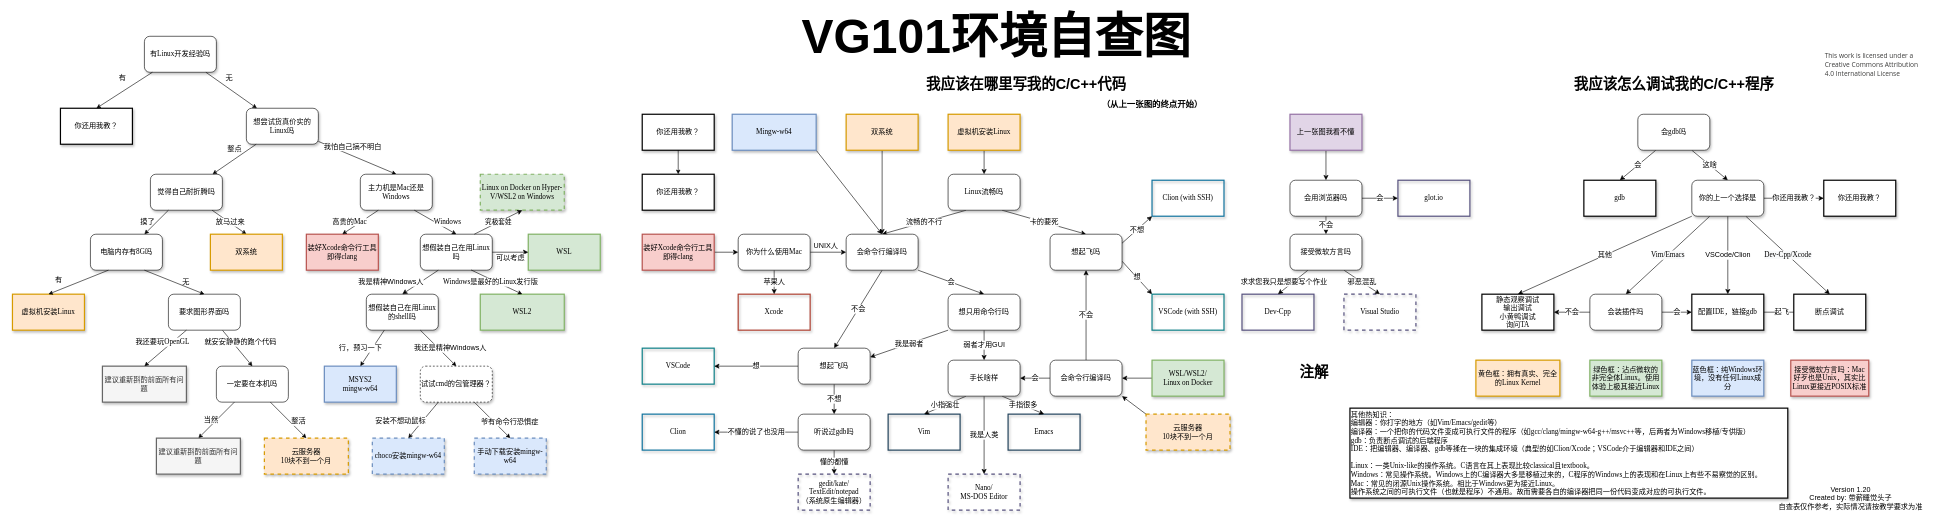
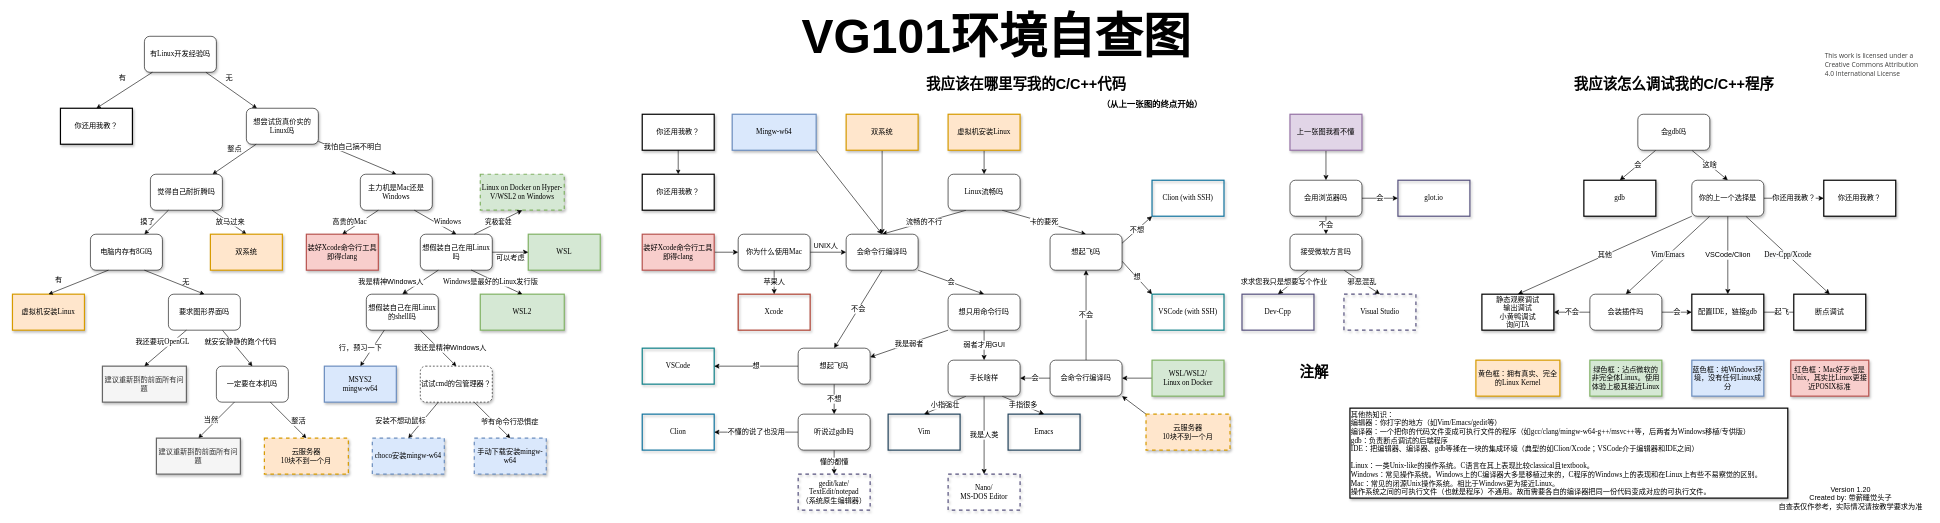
(1830, 378) -> (1830, 378)
